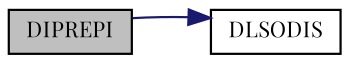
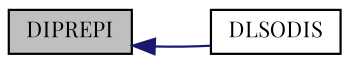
(161, 17) -> (183, 47)
